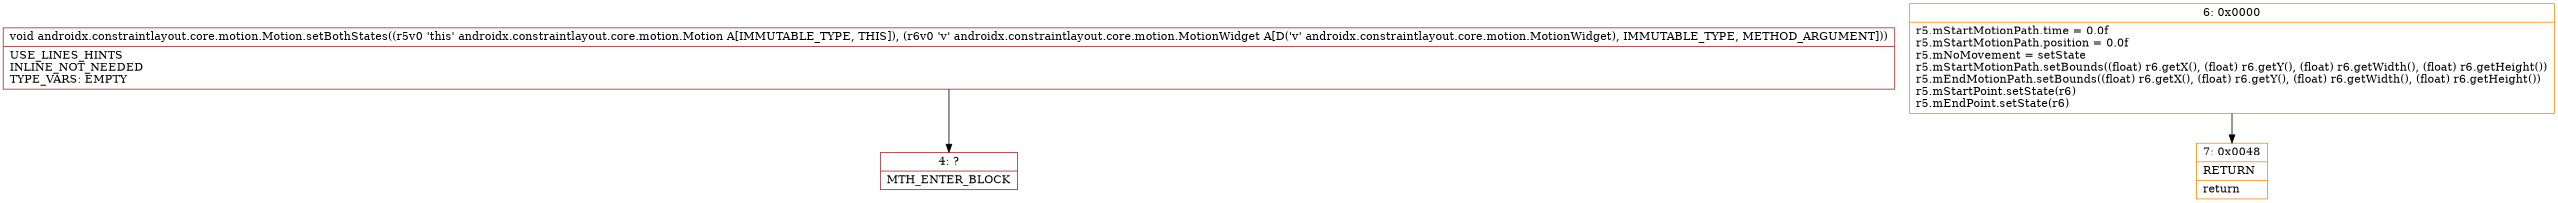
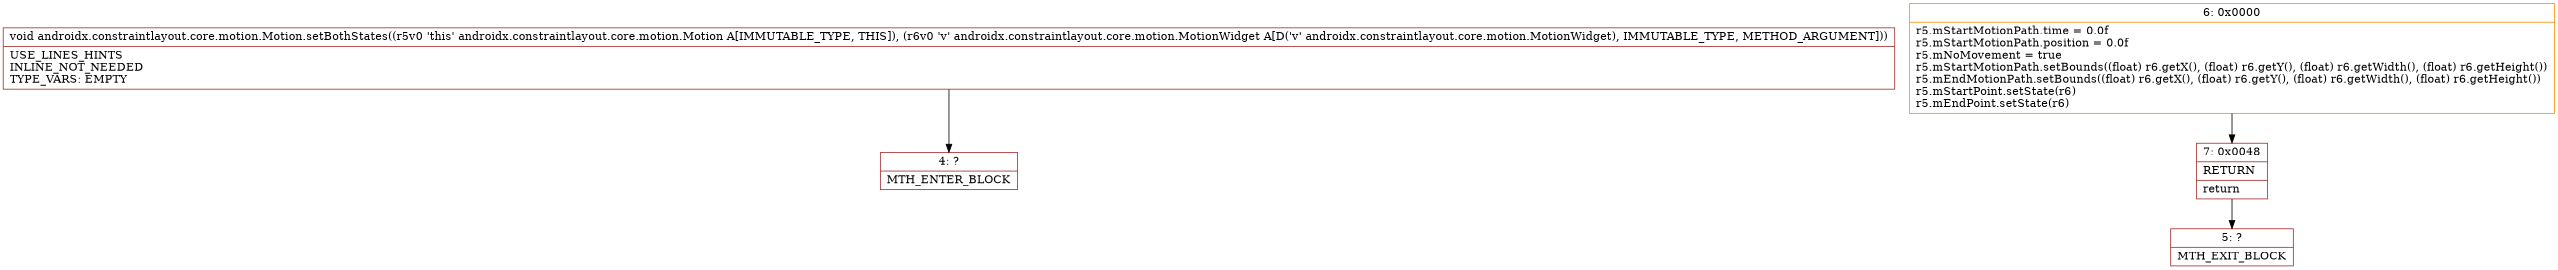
(2001, 55) -> (1989, 55)
(2232, 171) -> (2232, 171)
none -> (2232, 247)
